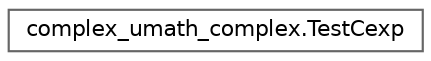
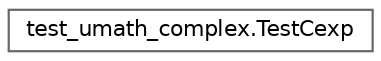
(216, 31) -> (191, 31)
